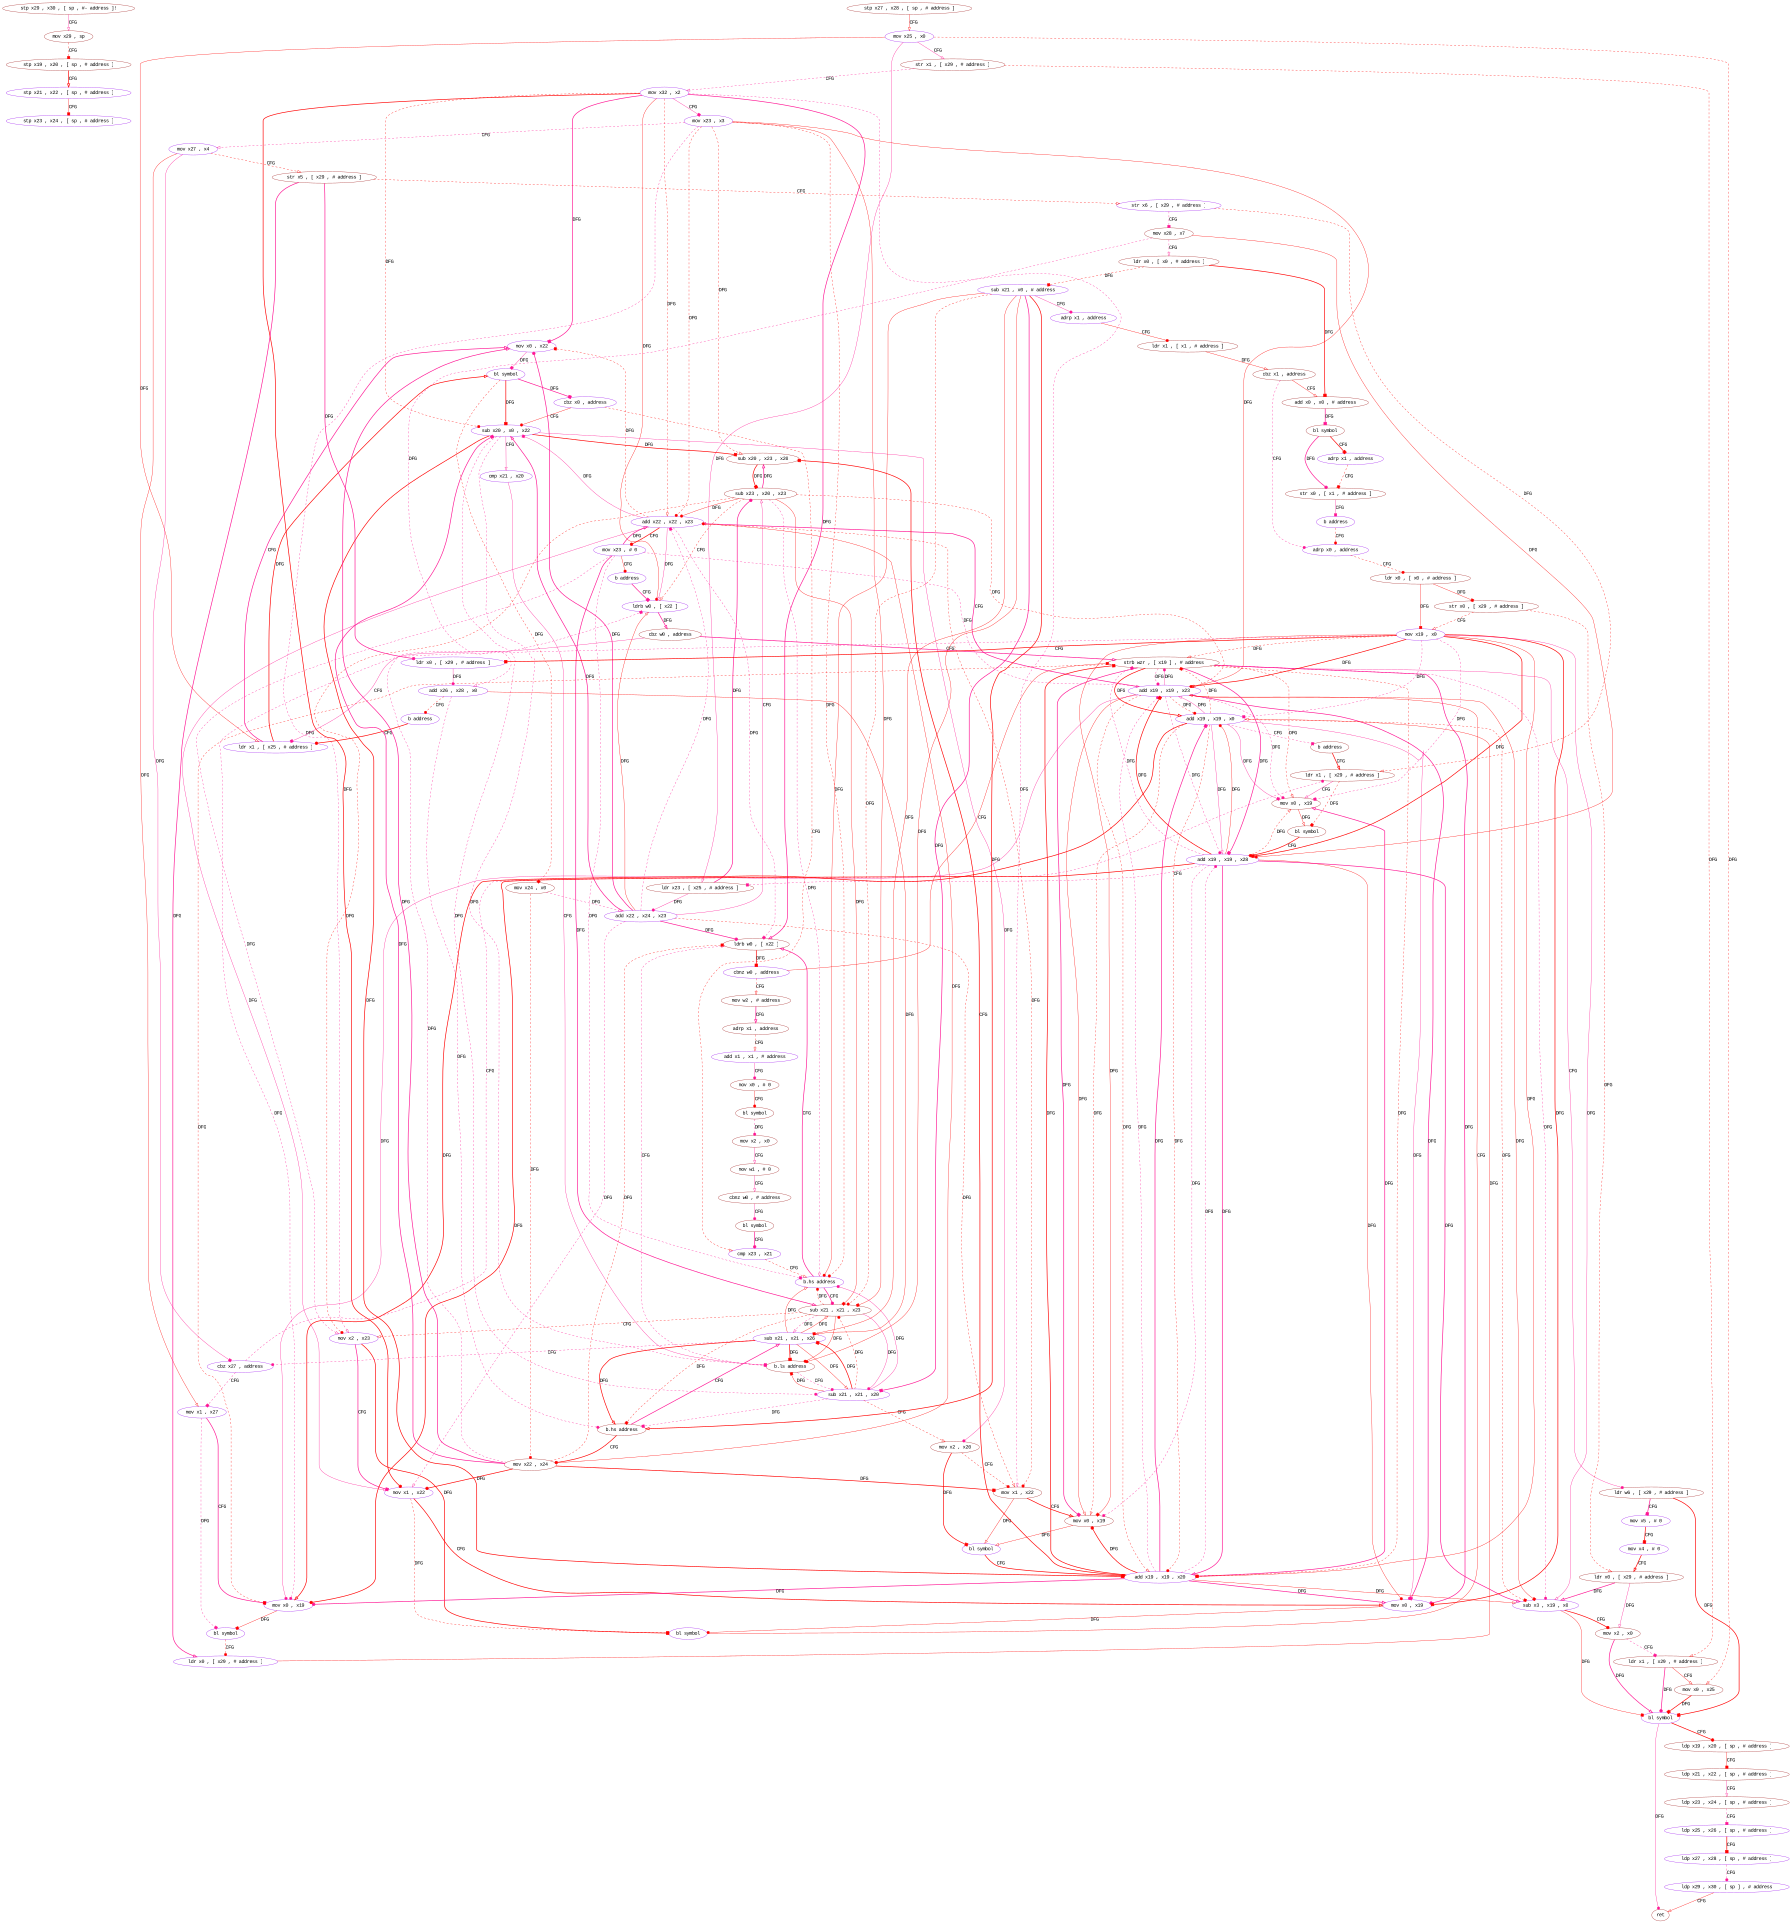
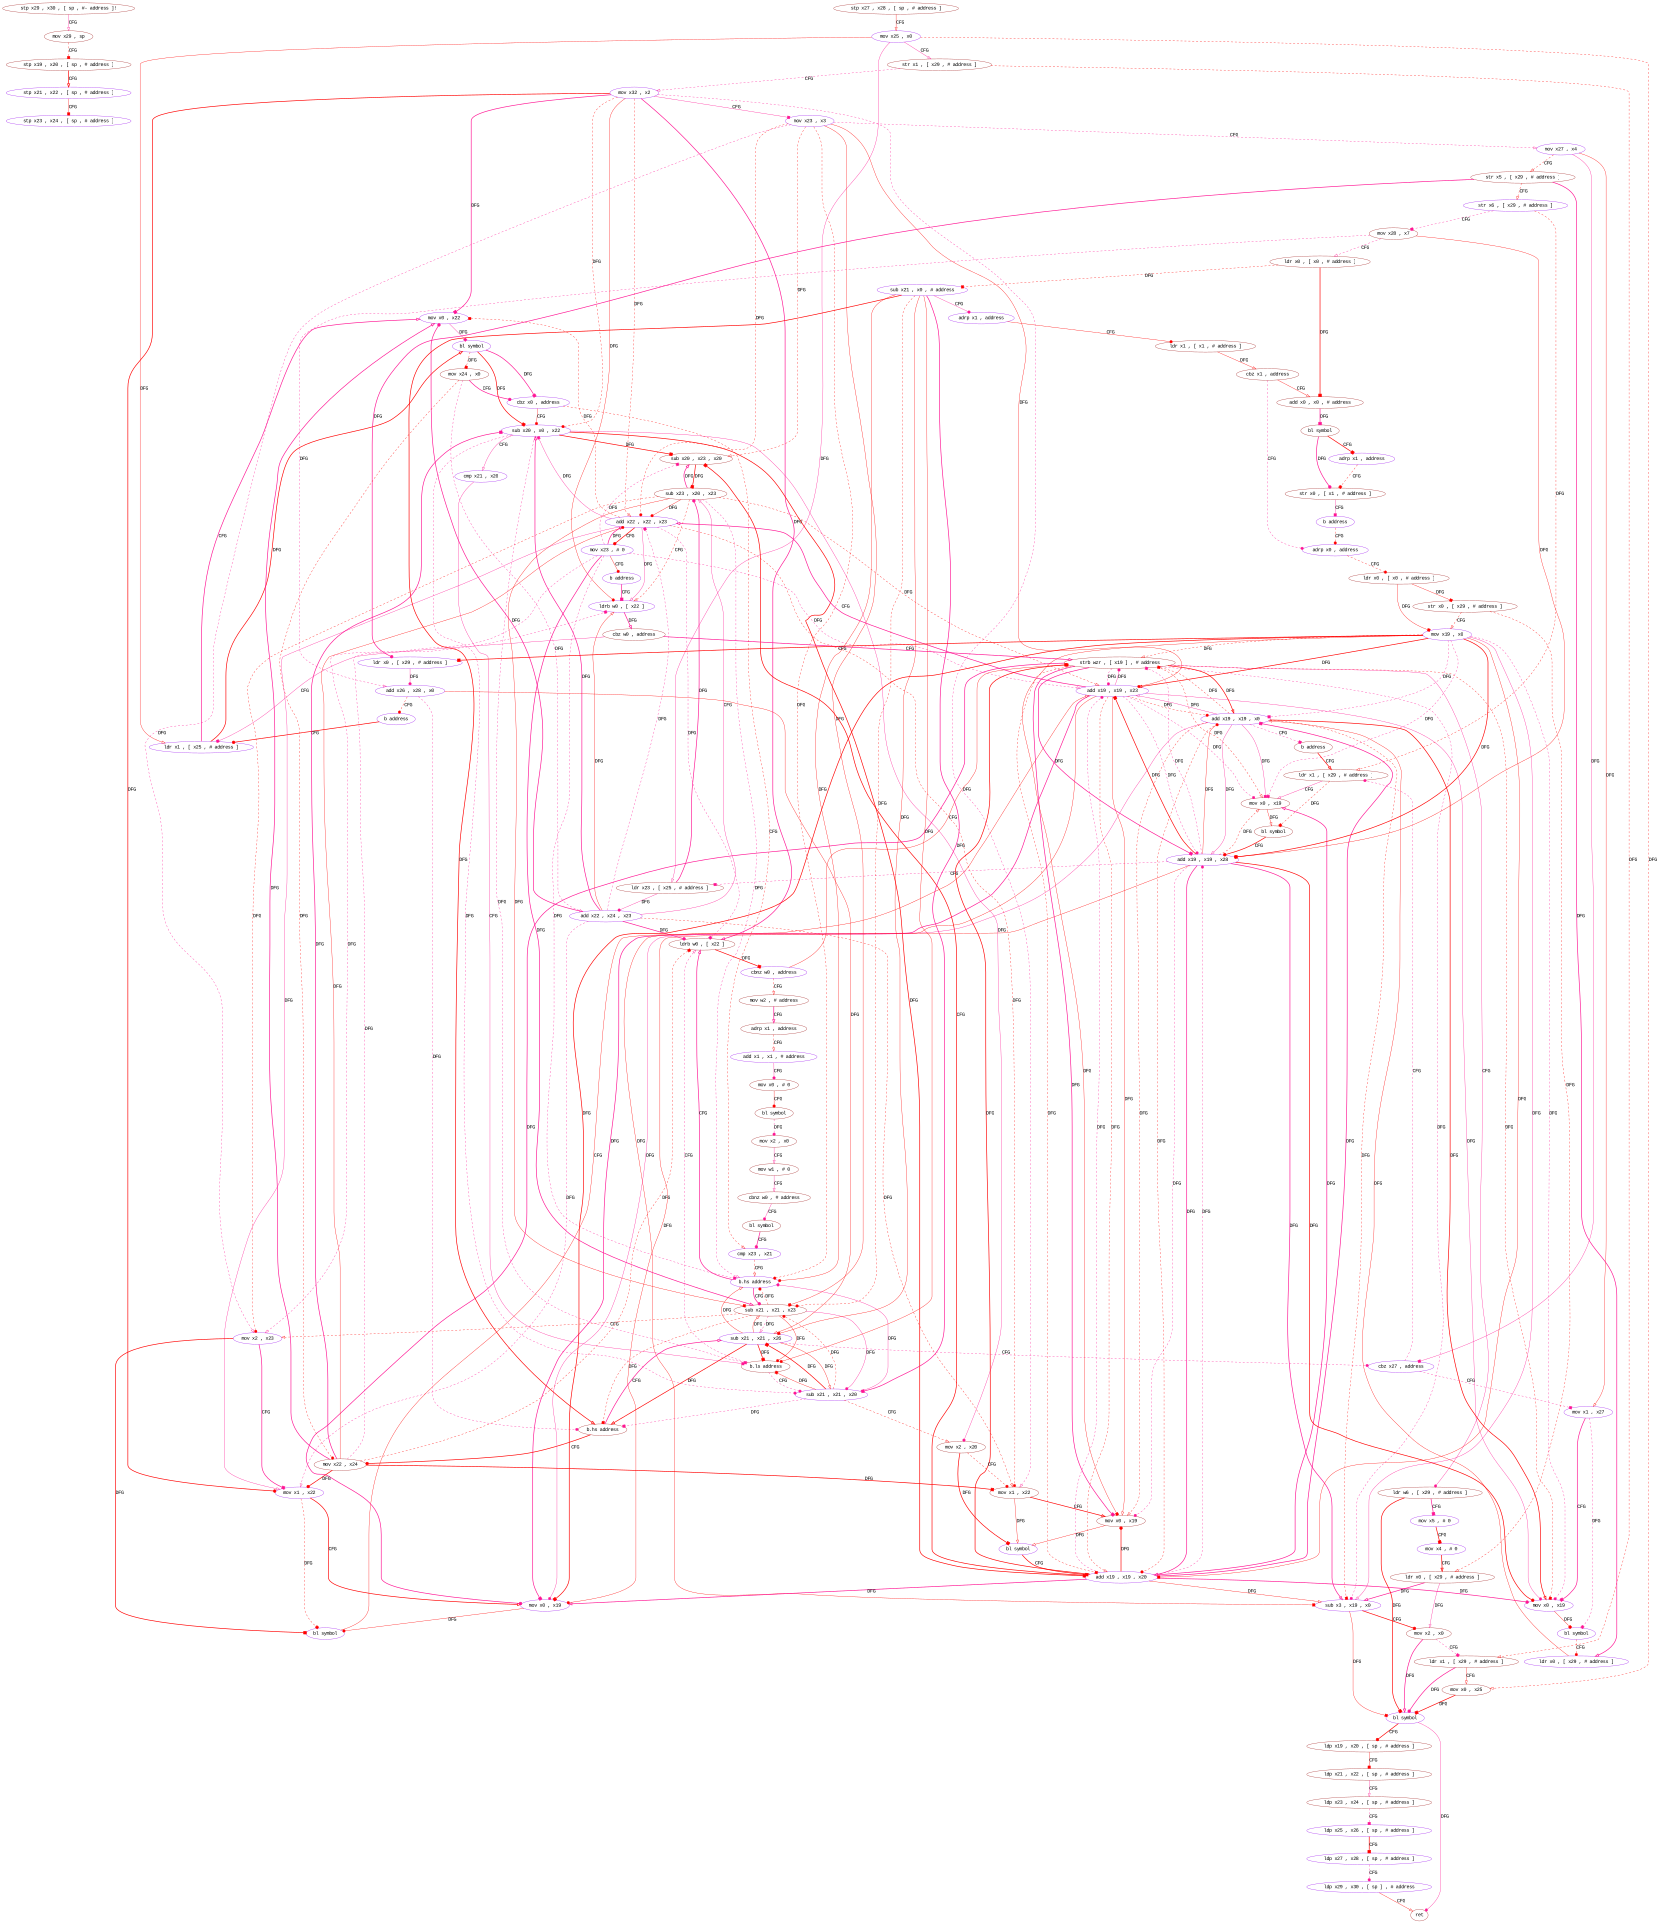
none -> (487, 393)
none -> (623, 493)
